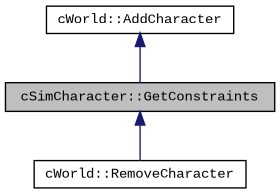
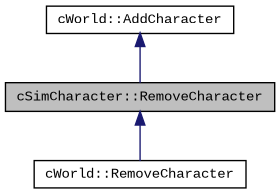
(140, 97) -> (140, 97)
